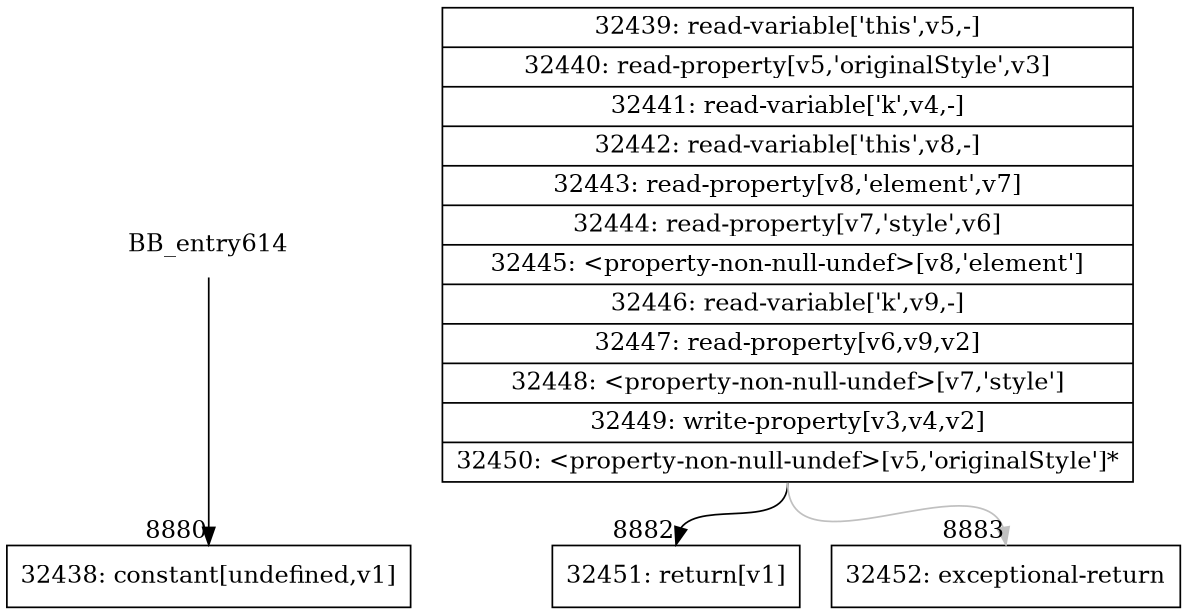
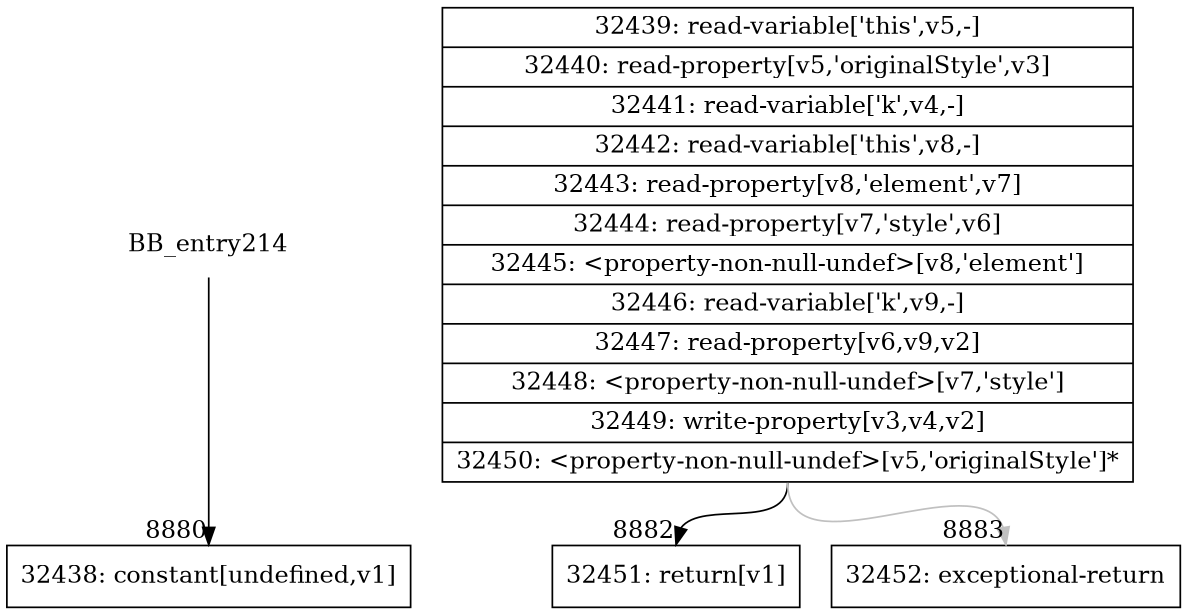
(209, 245) -> (209, 245)
